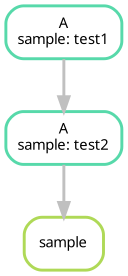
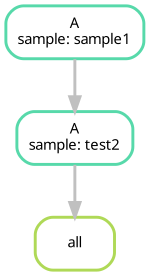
(64, 32) -> (75, 32)
(64, 244) -> (75, 244)
